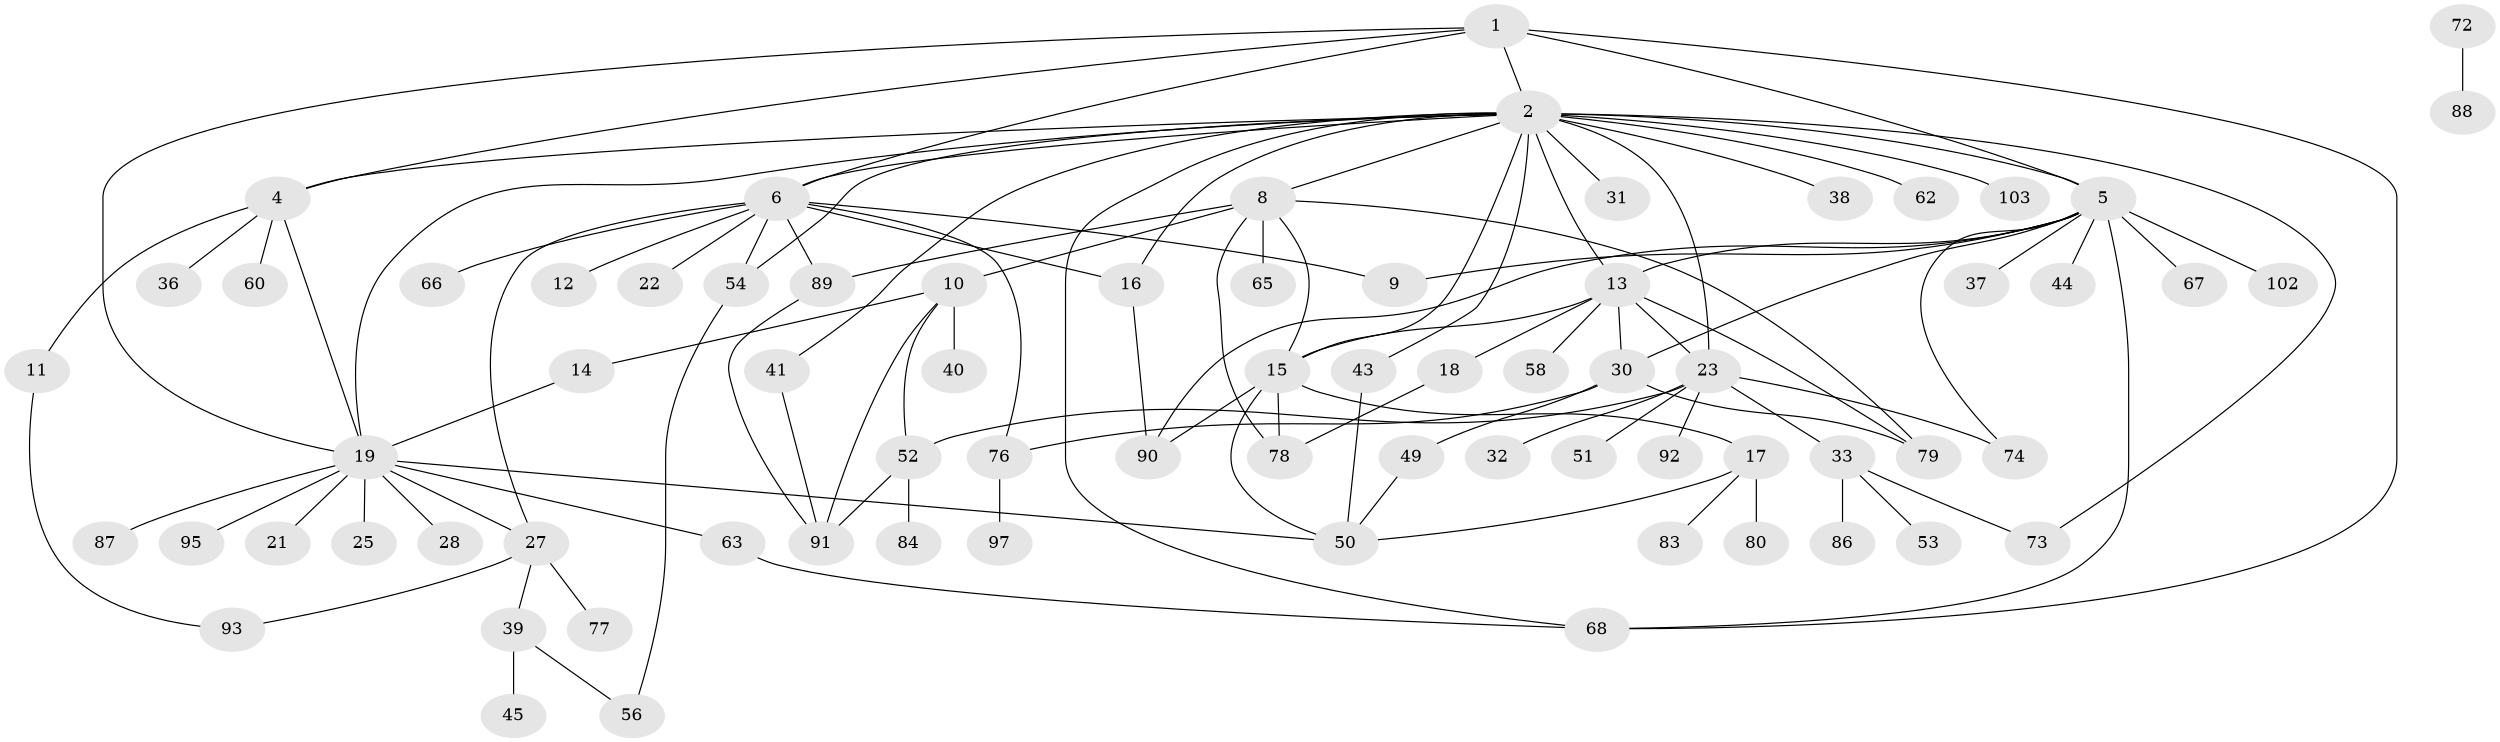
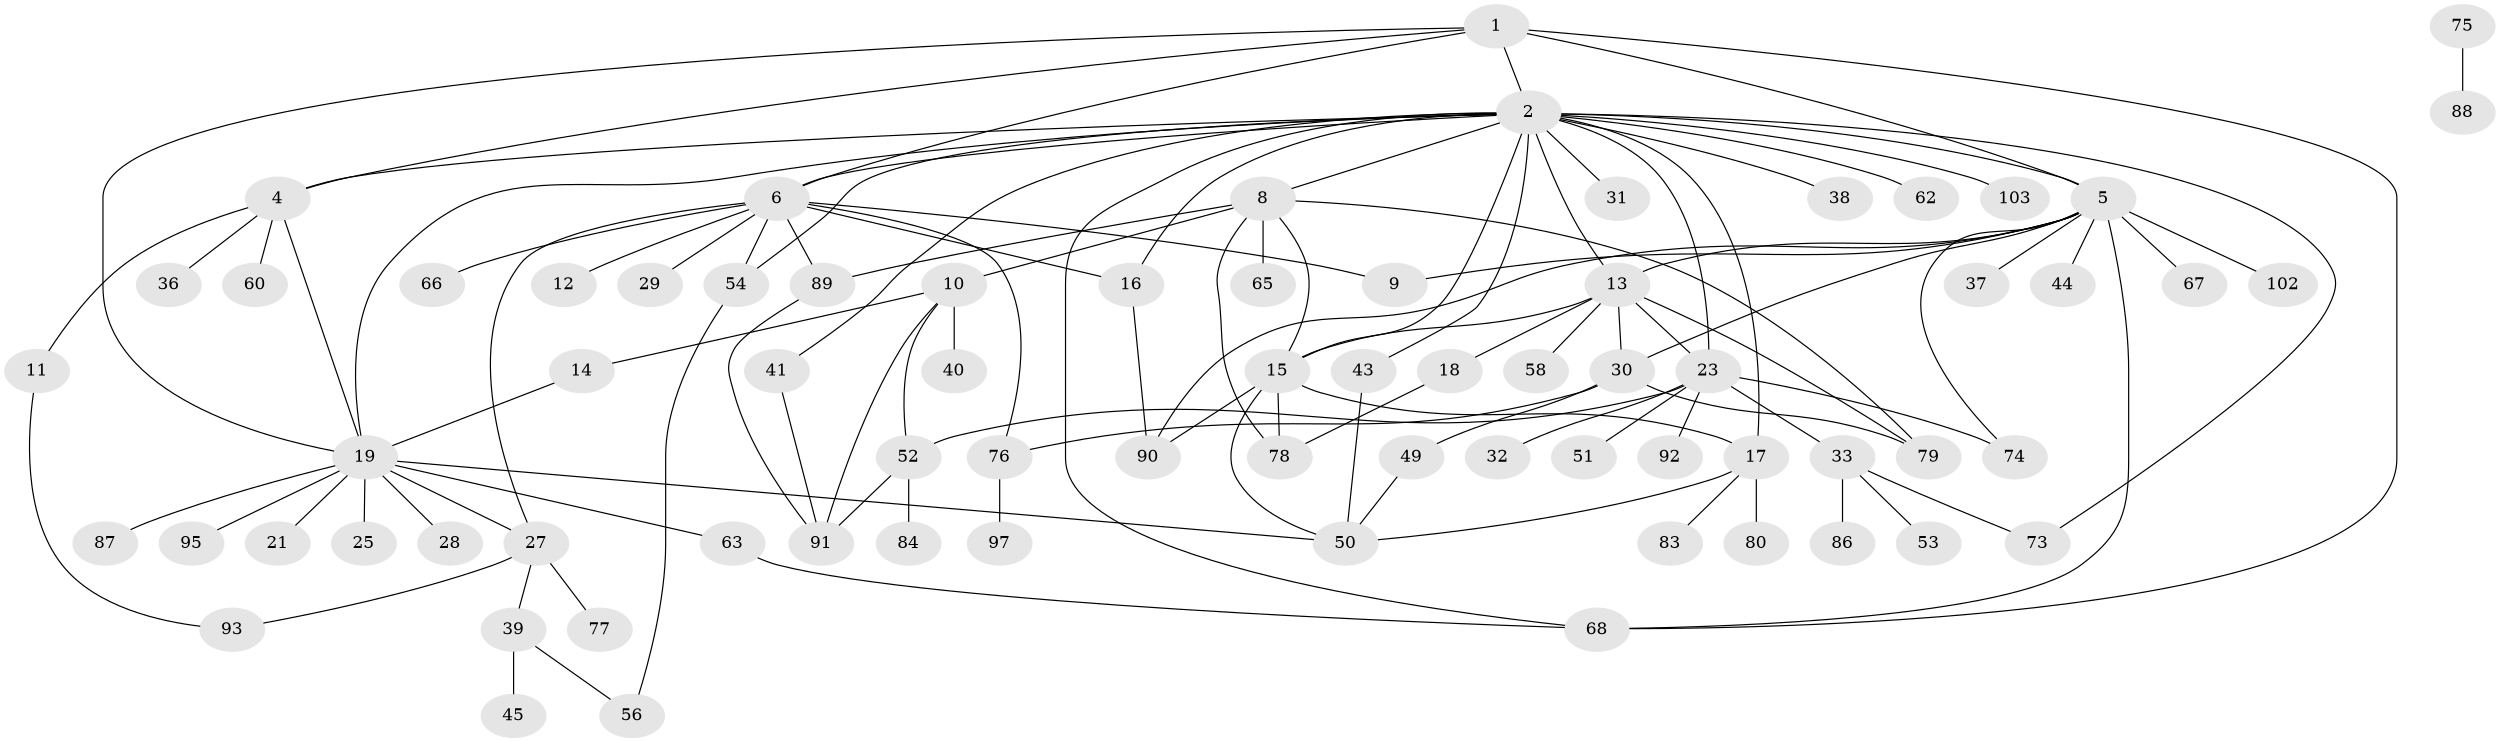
(2463, 26) -> (2463, 26)
none -> (1726, 231)
(650, 285) -> (650, 285)
